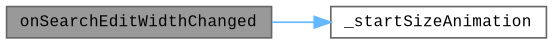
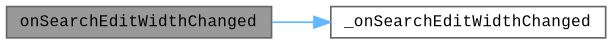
(439, 22) -> (468, 22)
